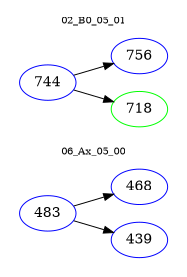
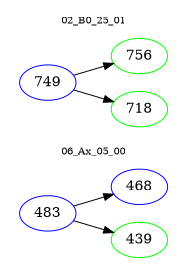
(94, 21) -> (94, 21)
(139, 56) -> (139, 56)
(48, 83) -> (48, 83)
(139, 240) -> (139, 240)
